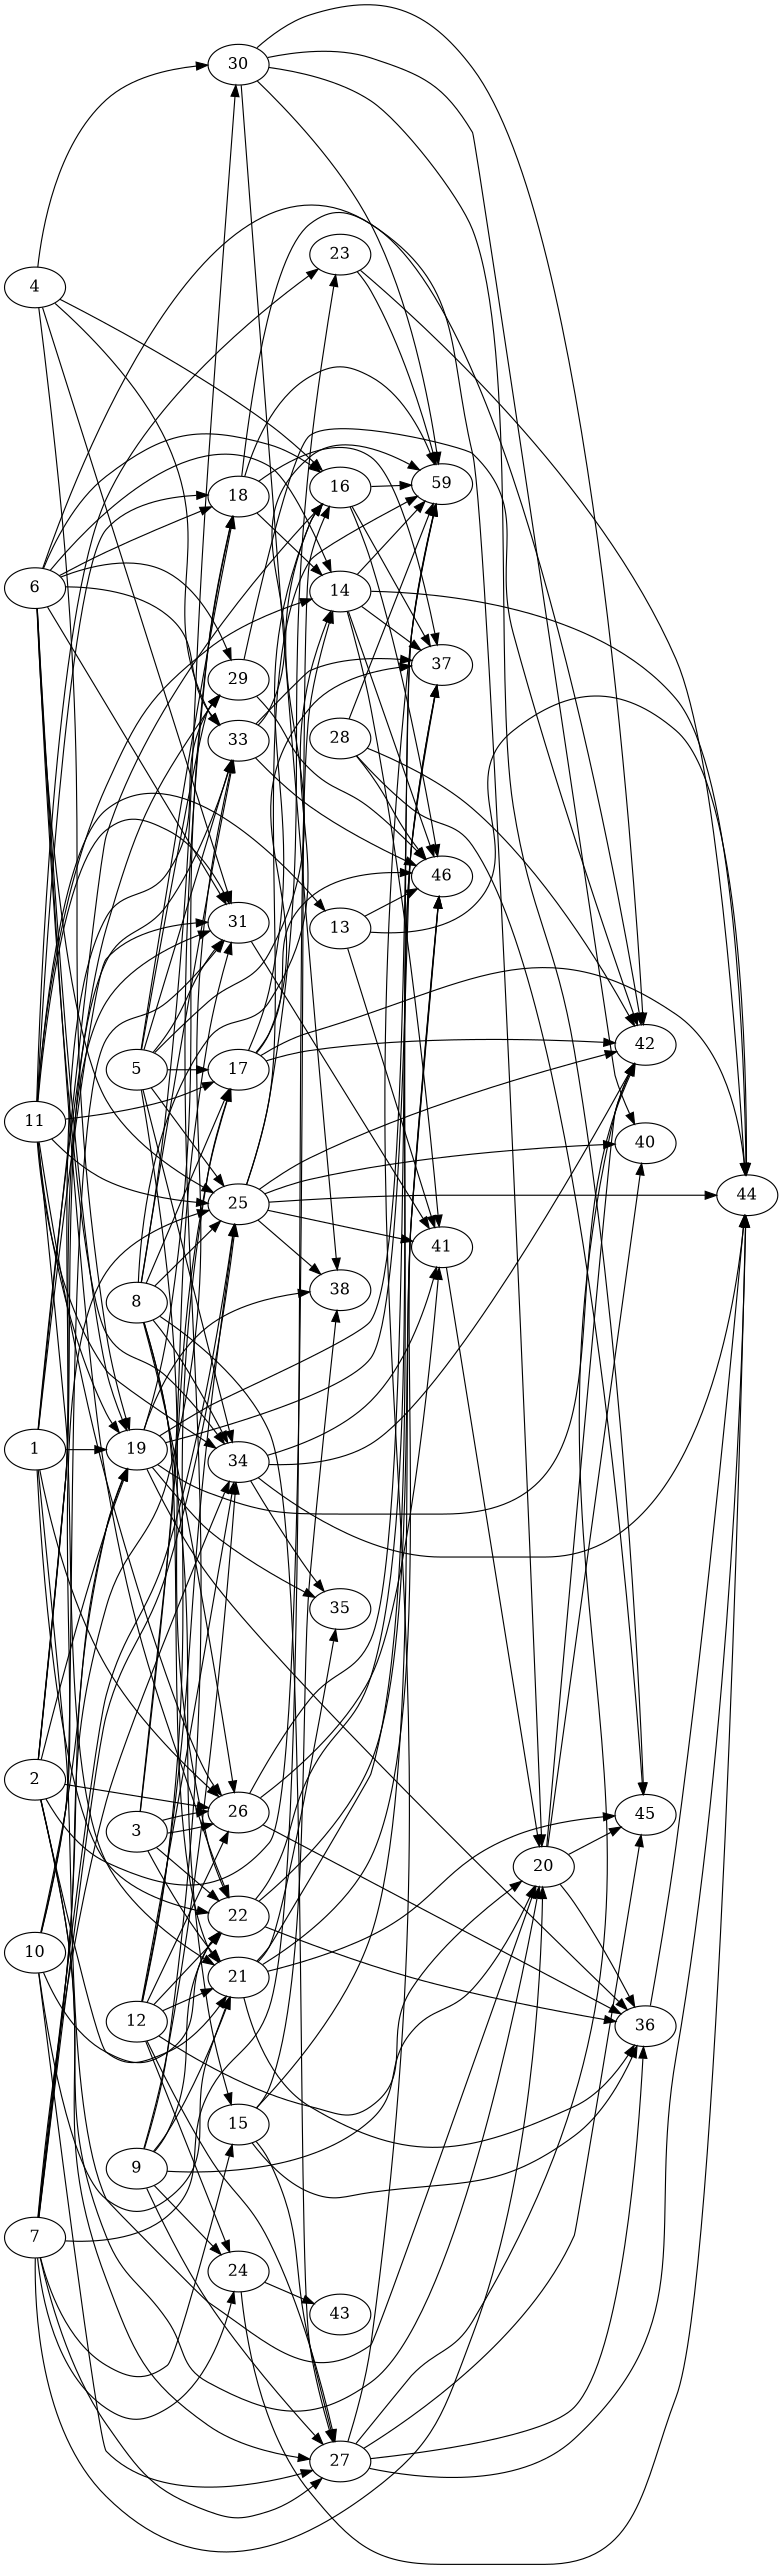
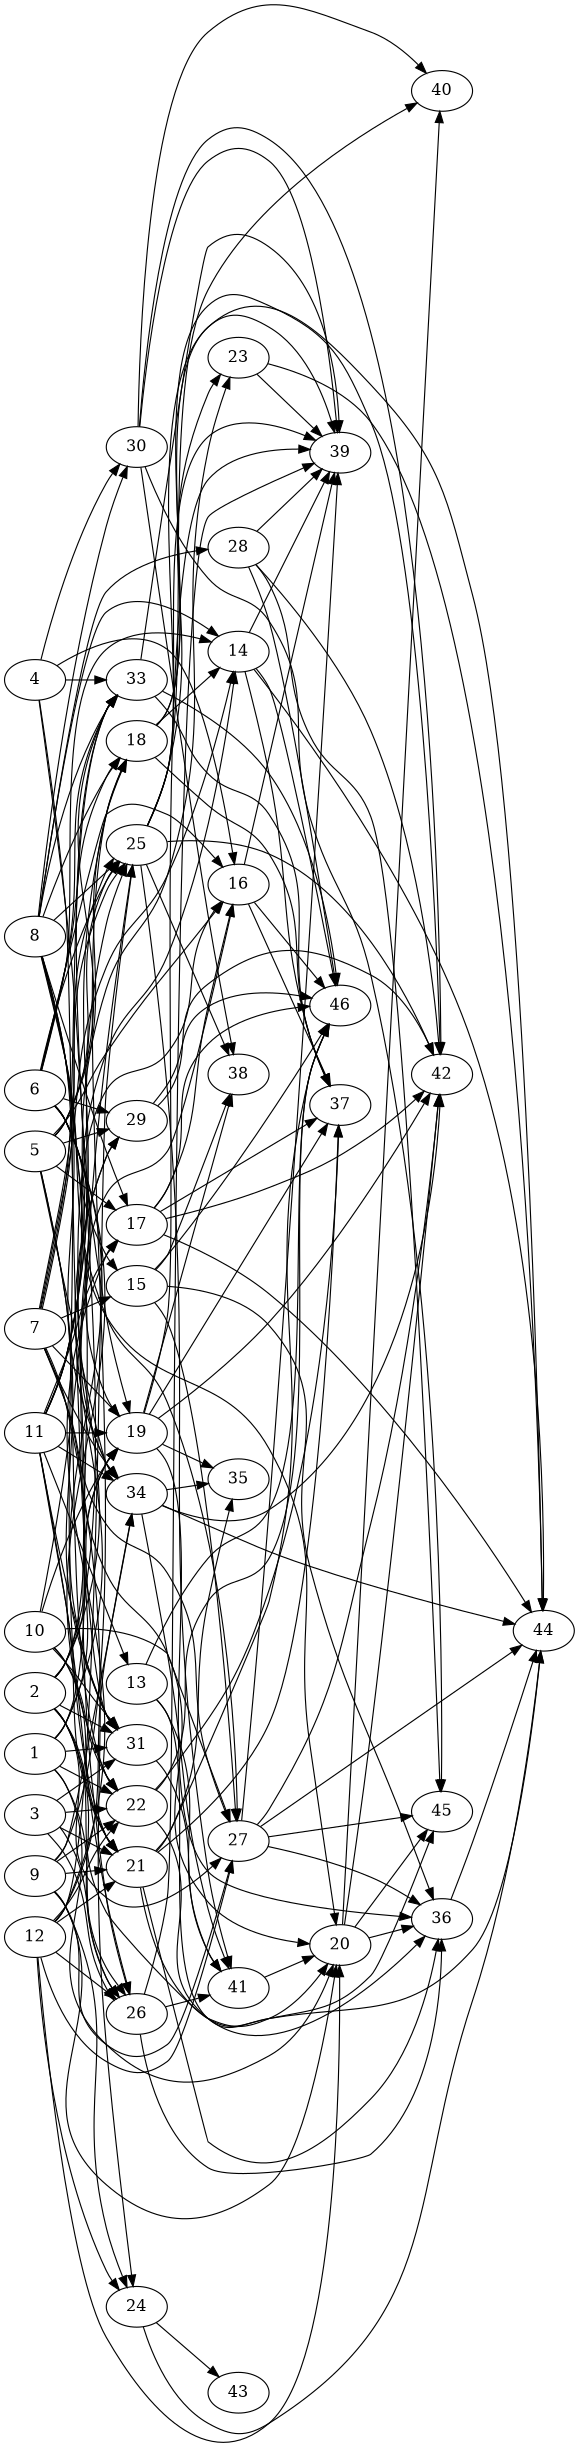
(442, 484) -> (340, 453)
none -> (98, 608)
(191, 979) -> (74, 840)
(413, 987) -> none
(177, 1455) -> none
